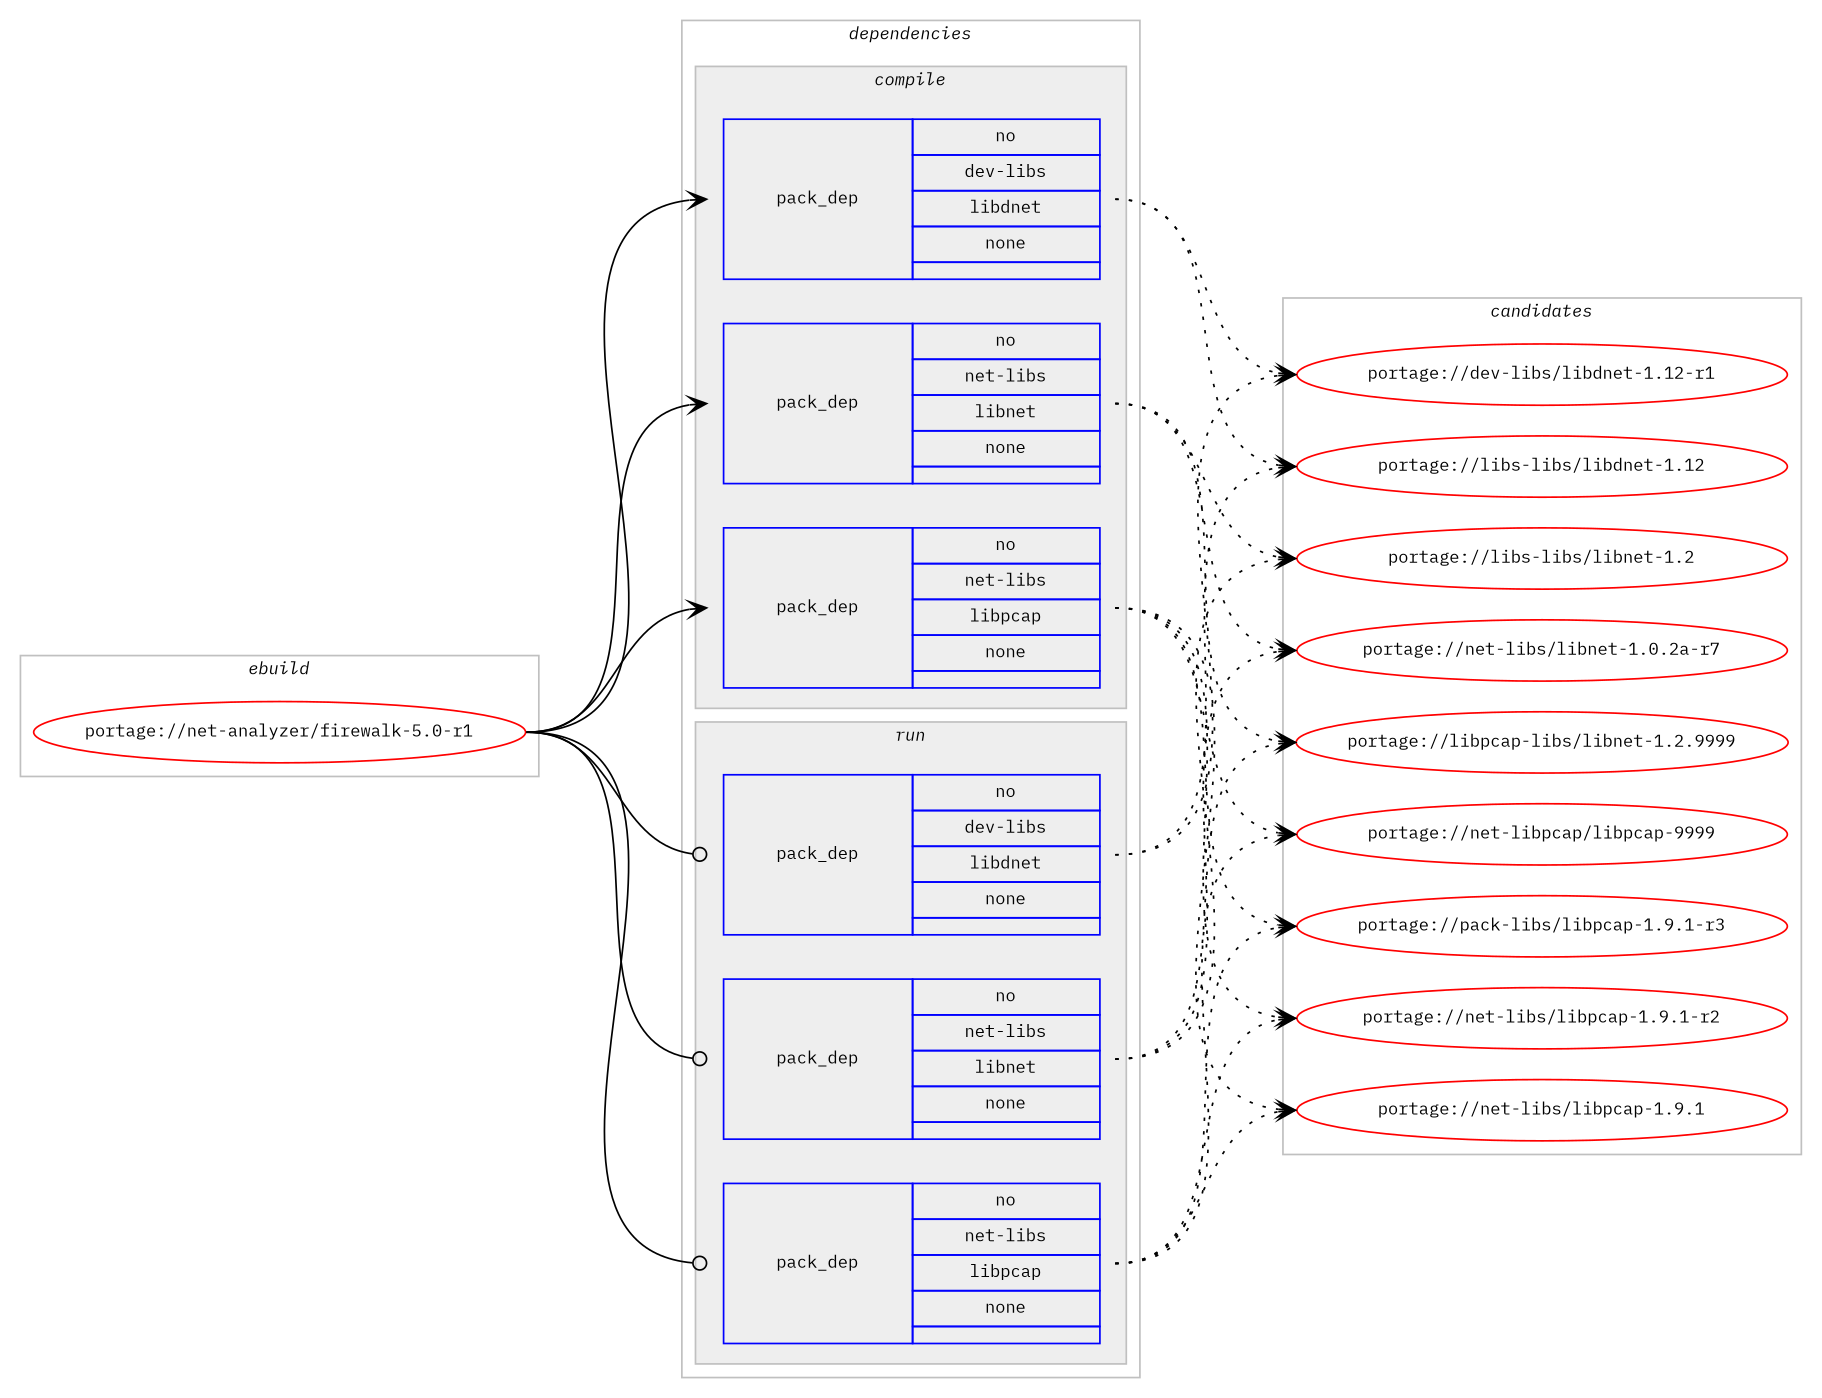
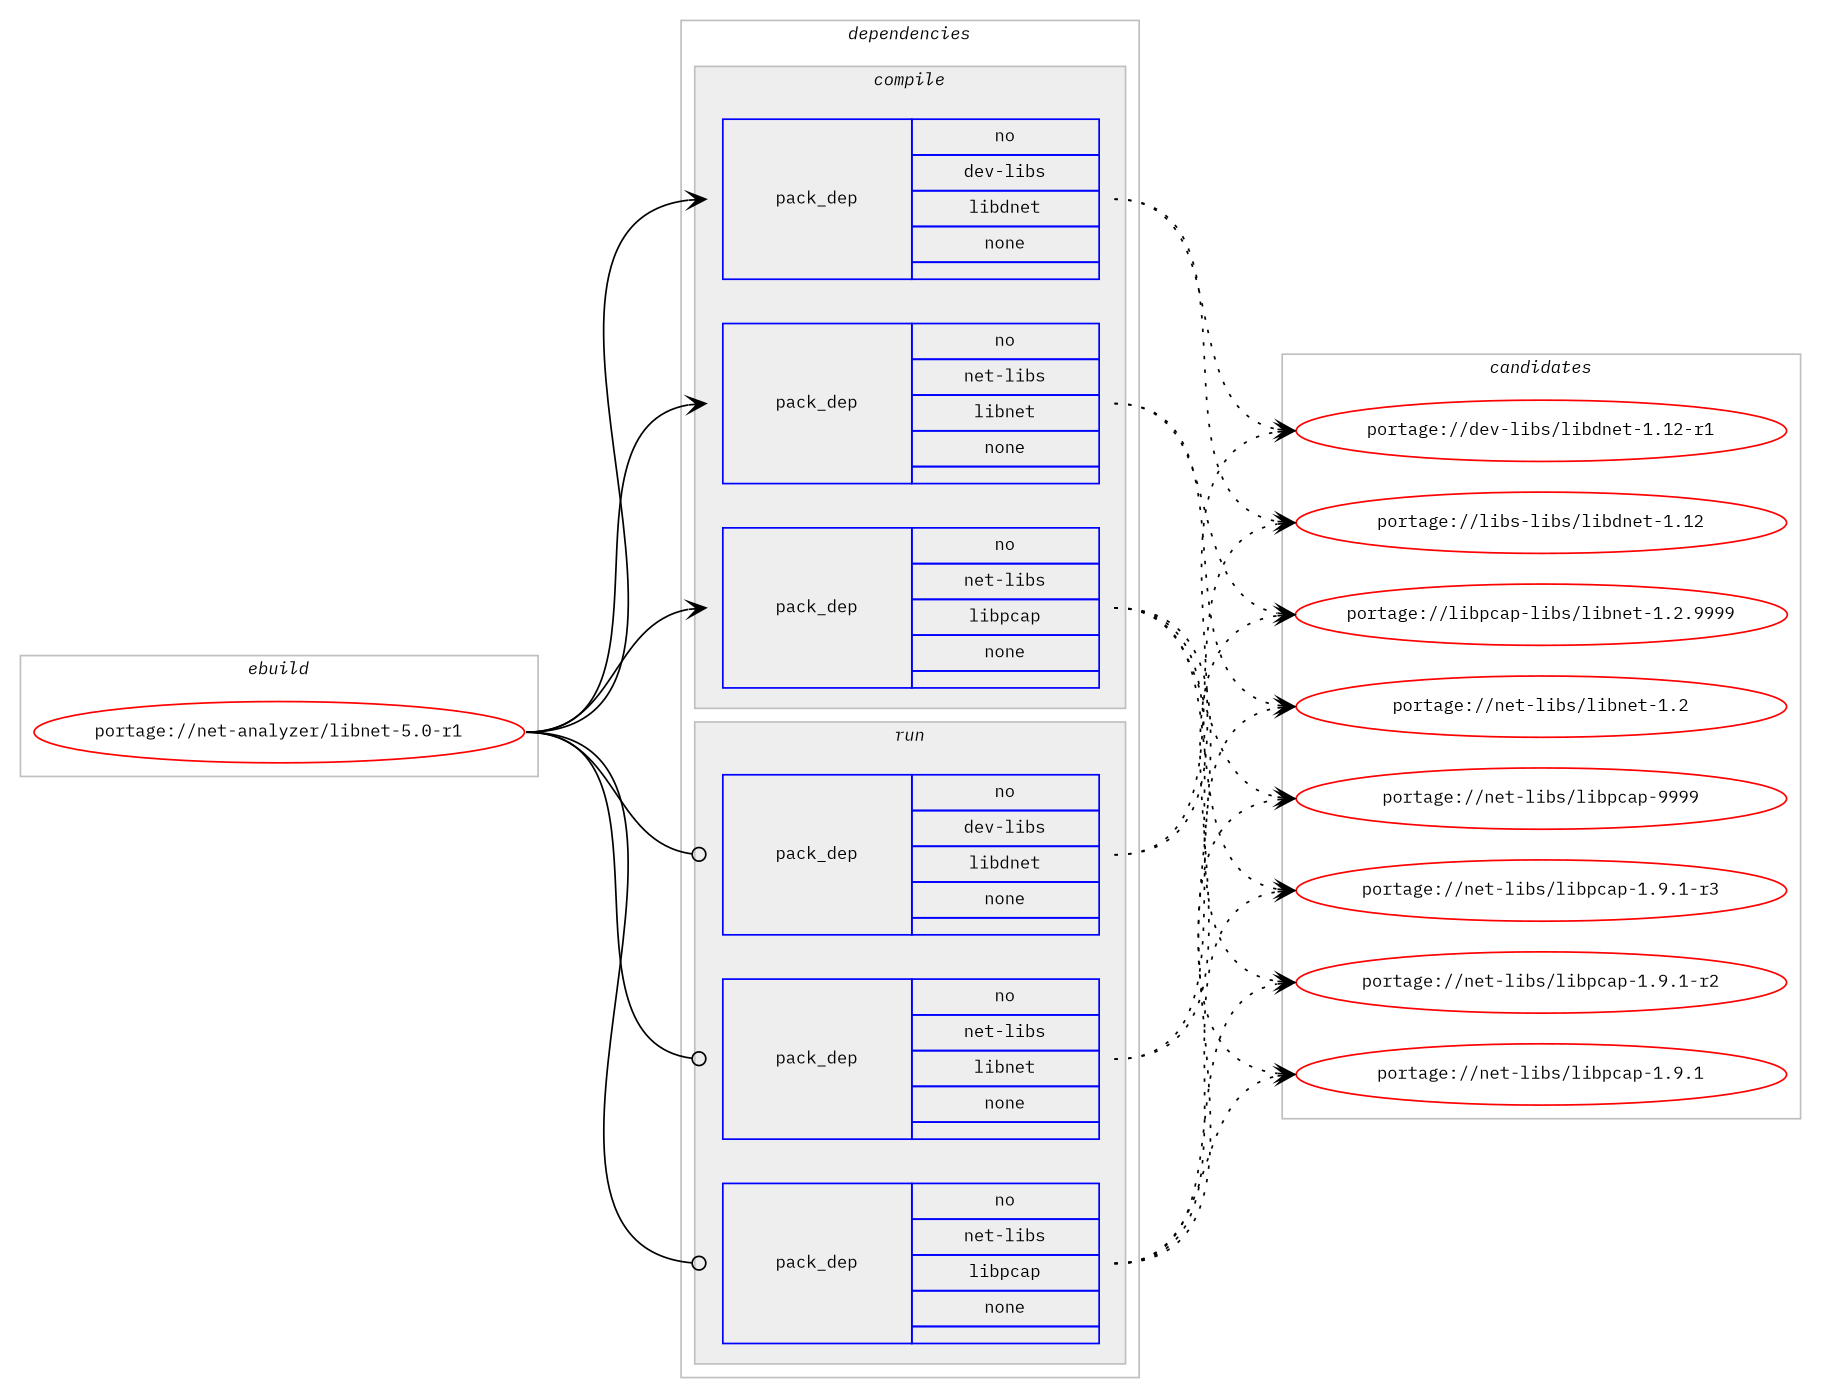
(1542, 559) -> (1541, 707)
(1542, 650) -> none
(280, 732) -> (279, 732)
(1542, 834) -> (1541, 799)
(1542, 926) -> (1541, 891)
